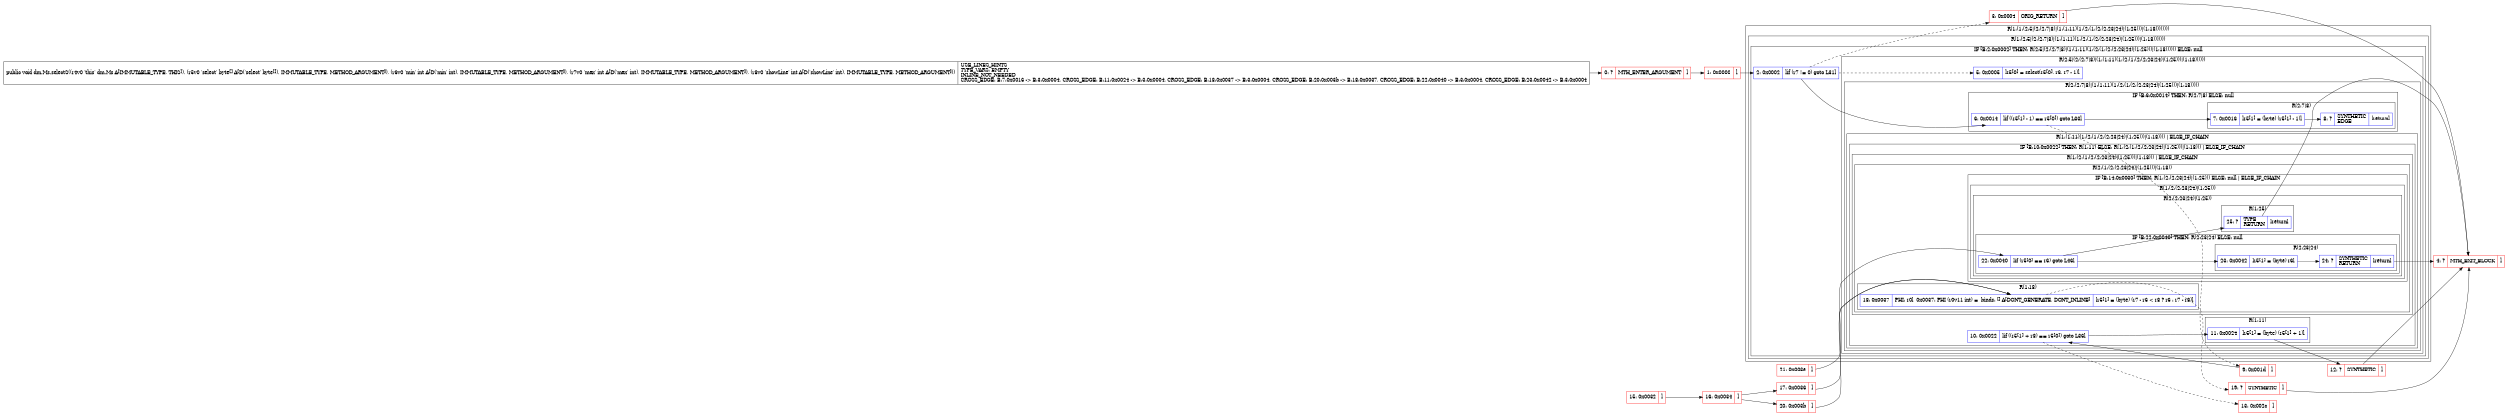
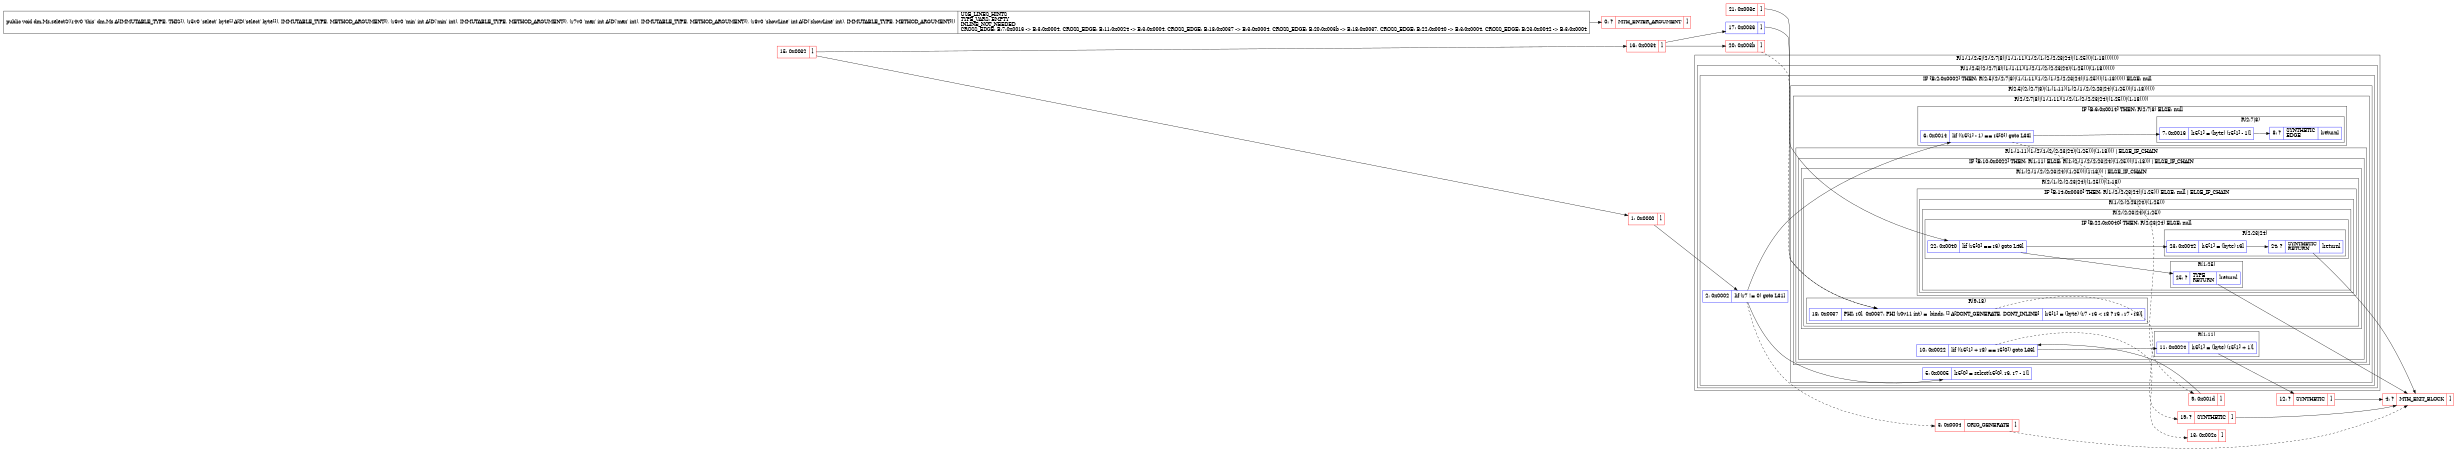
(2039, 17) -> (1988, 425)
(2341, 31) -> (2210, 448)
(1696, 73) -> (1221, 135)
(1904, 73) -> (1827, 375)
(2028, 288) -> (1977, 302)
(1865, 292) -> (1788, 199)
(1796, 388) -> (1745, 28)
